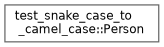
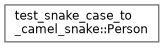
(82, 23) -> (82, 23)
